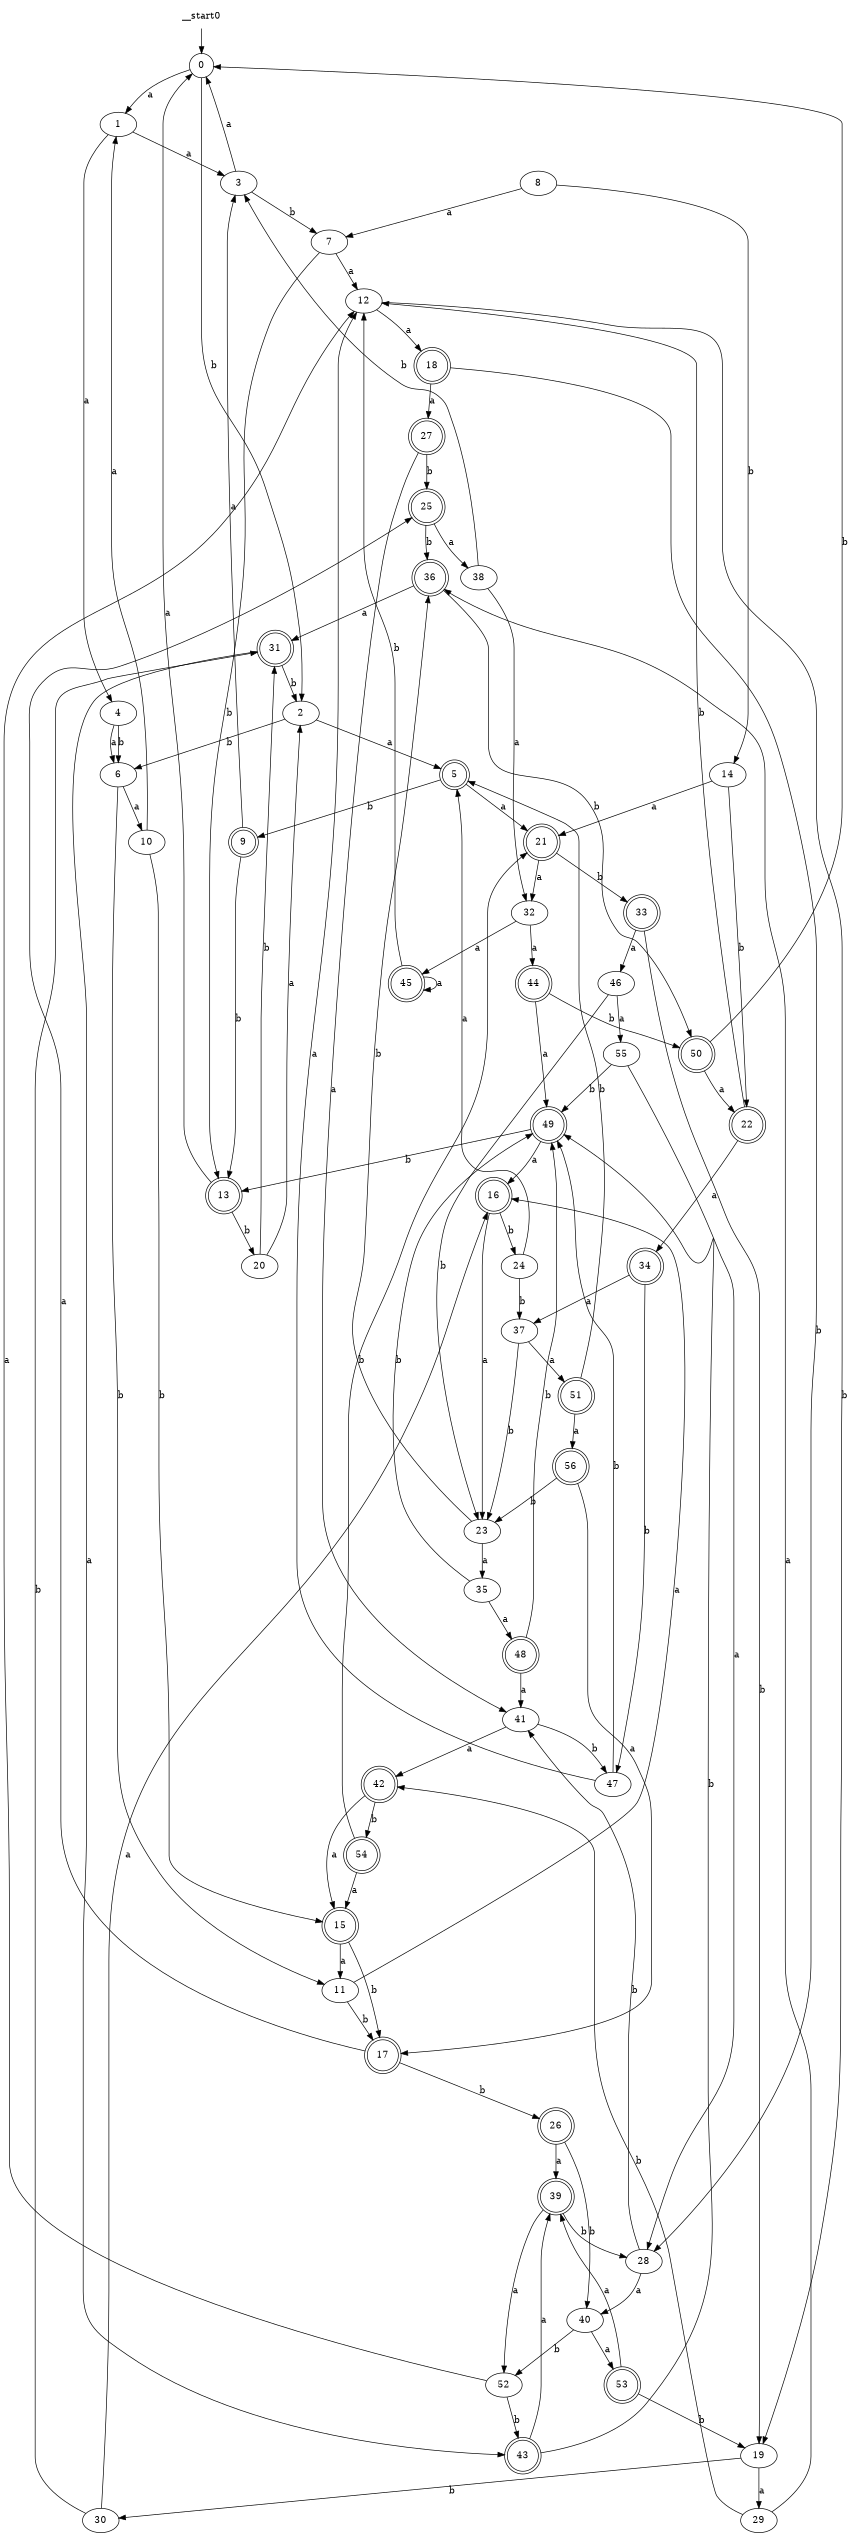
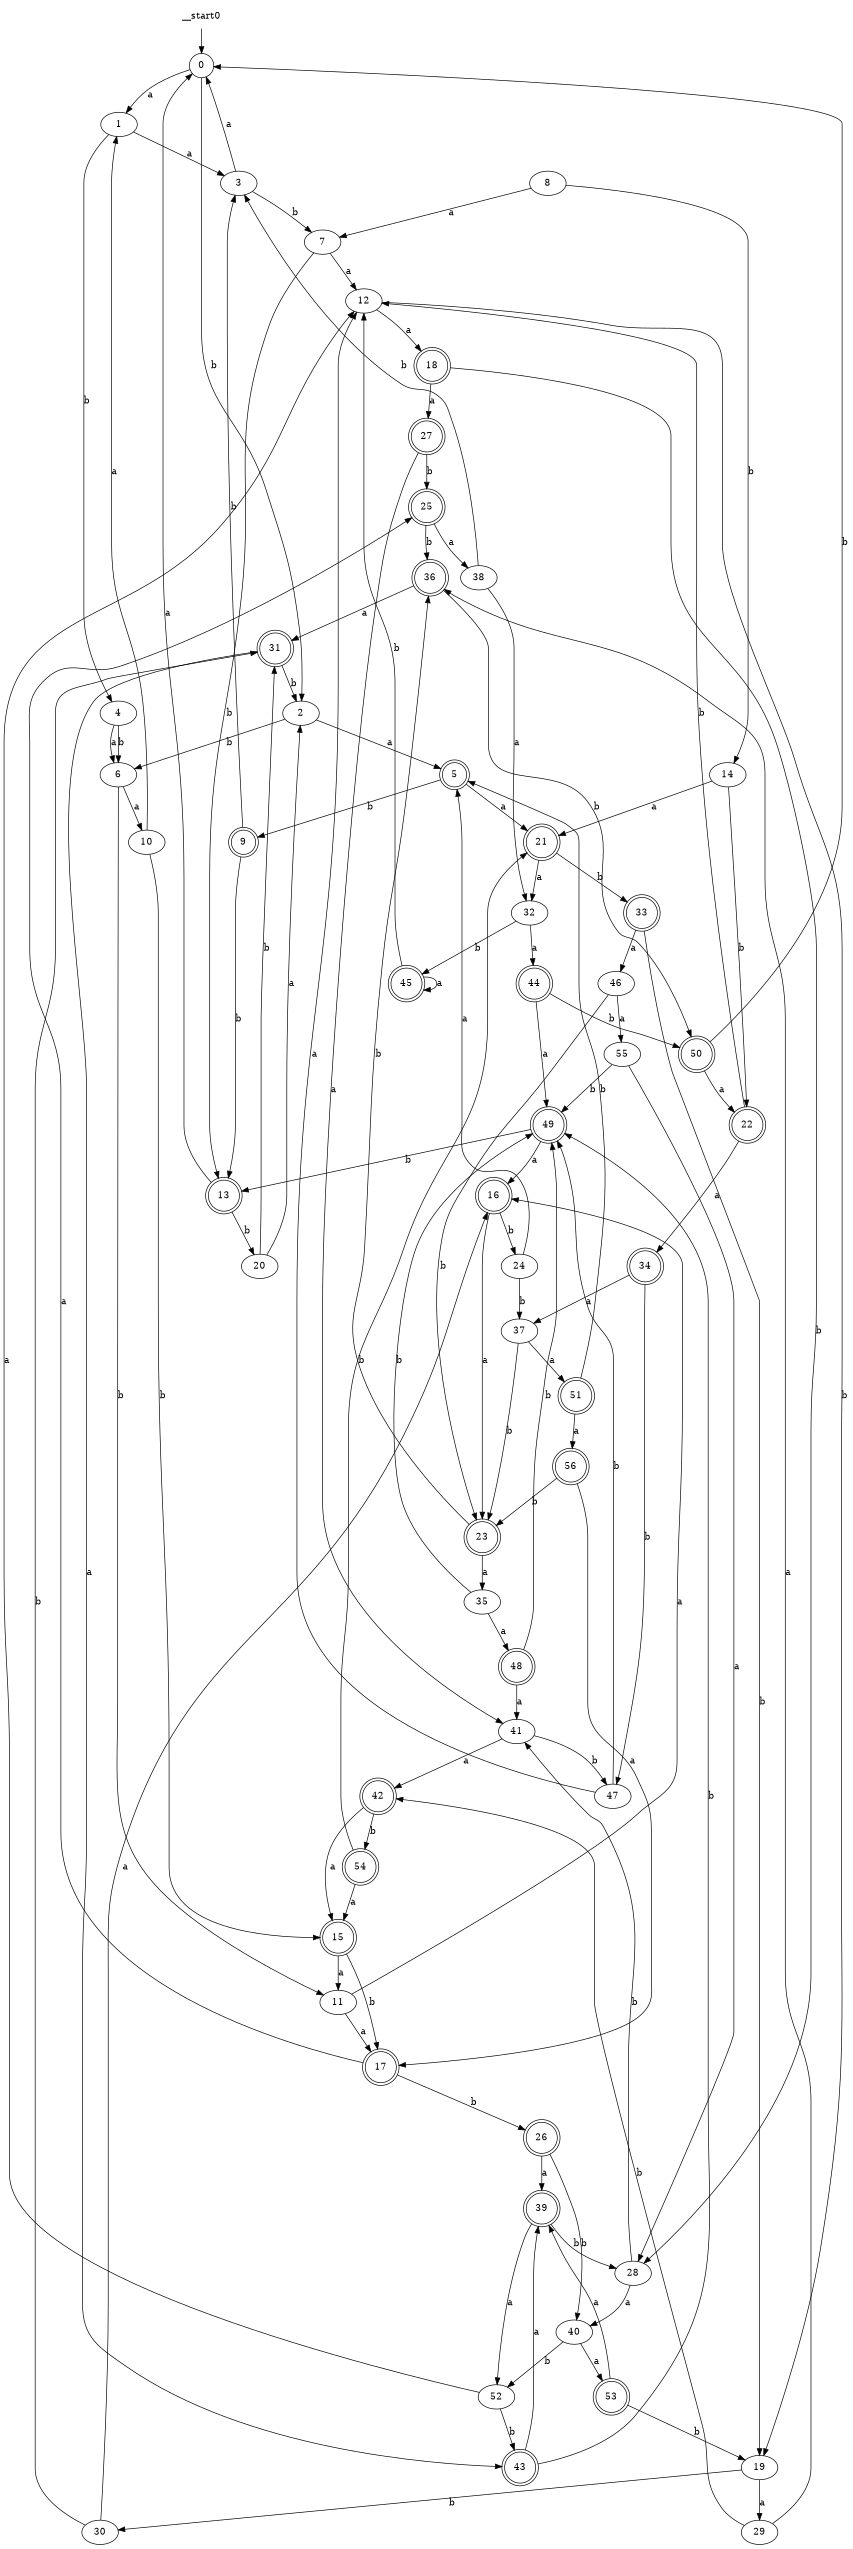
(87, 401) -> (87, 401)
(234, 507) -> (234, 507)
(478, 948) -> (478, 948)
(482, 1531) -> (482, 1537)
(366, 2020) -> (364, 2032)
